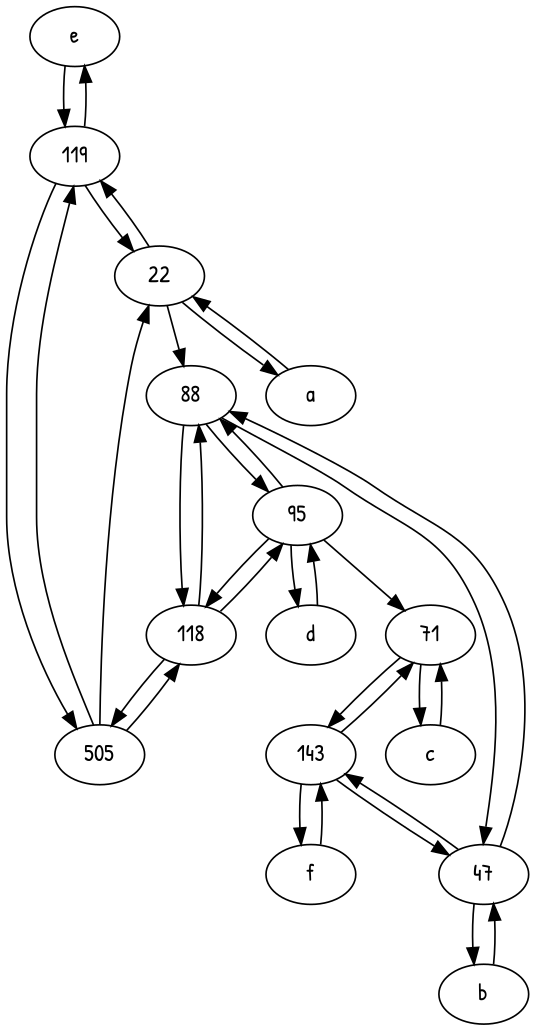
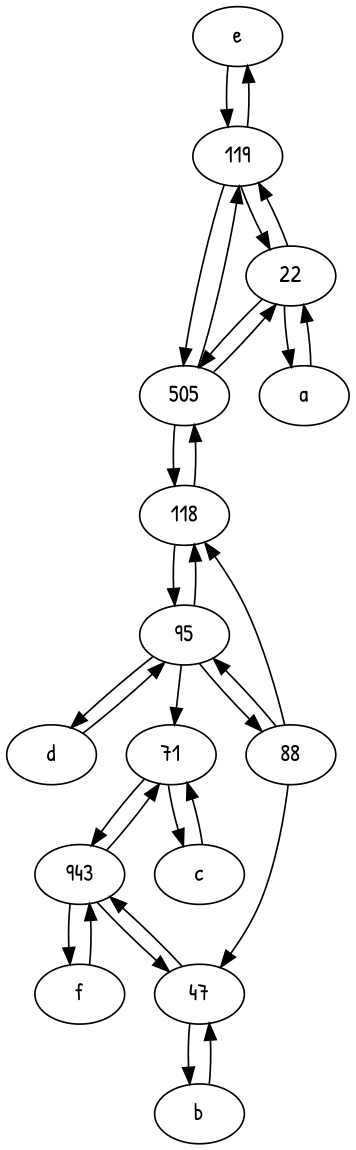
(173, 328) -> (236, 326)
(202, 524) -> none
(486, 570) -> none
(311, 755) -> (80, 874)
